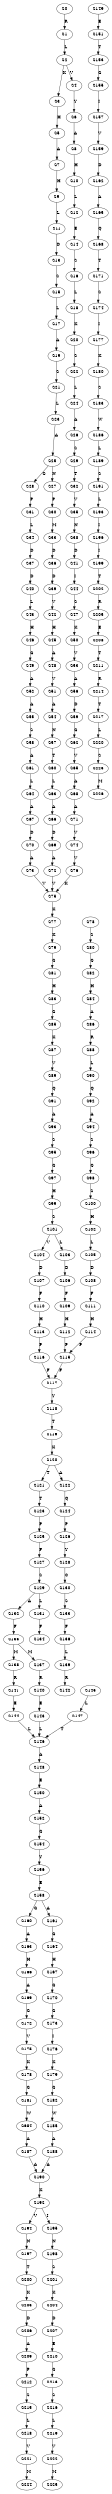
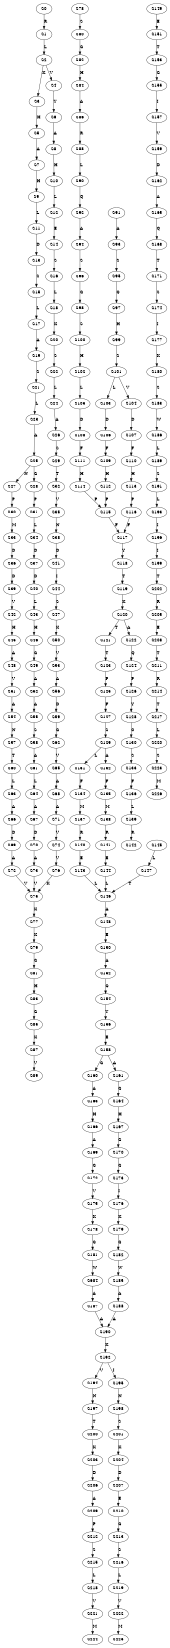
(52, 1087) -> none
(25, 1651) -> (80, 805)
